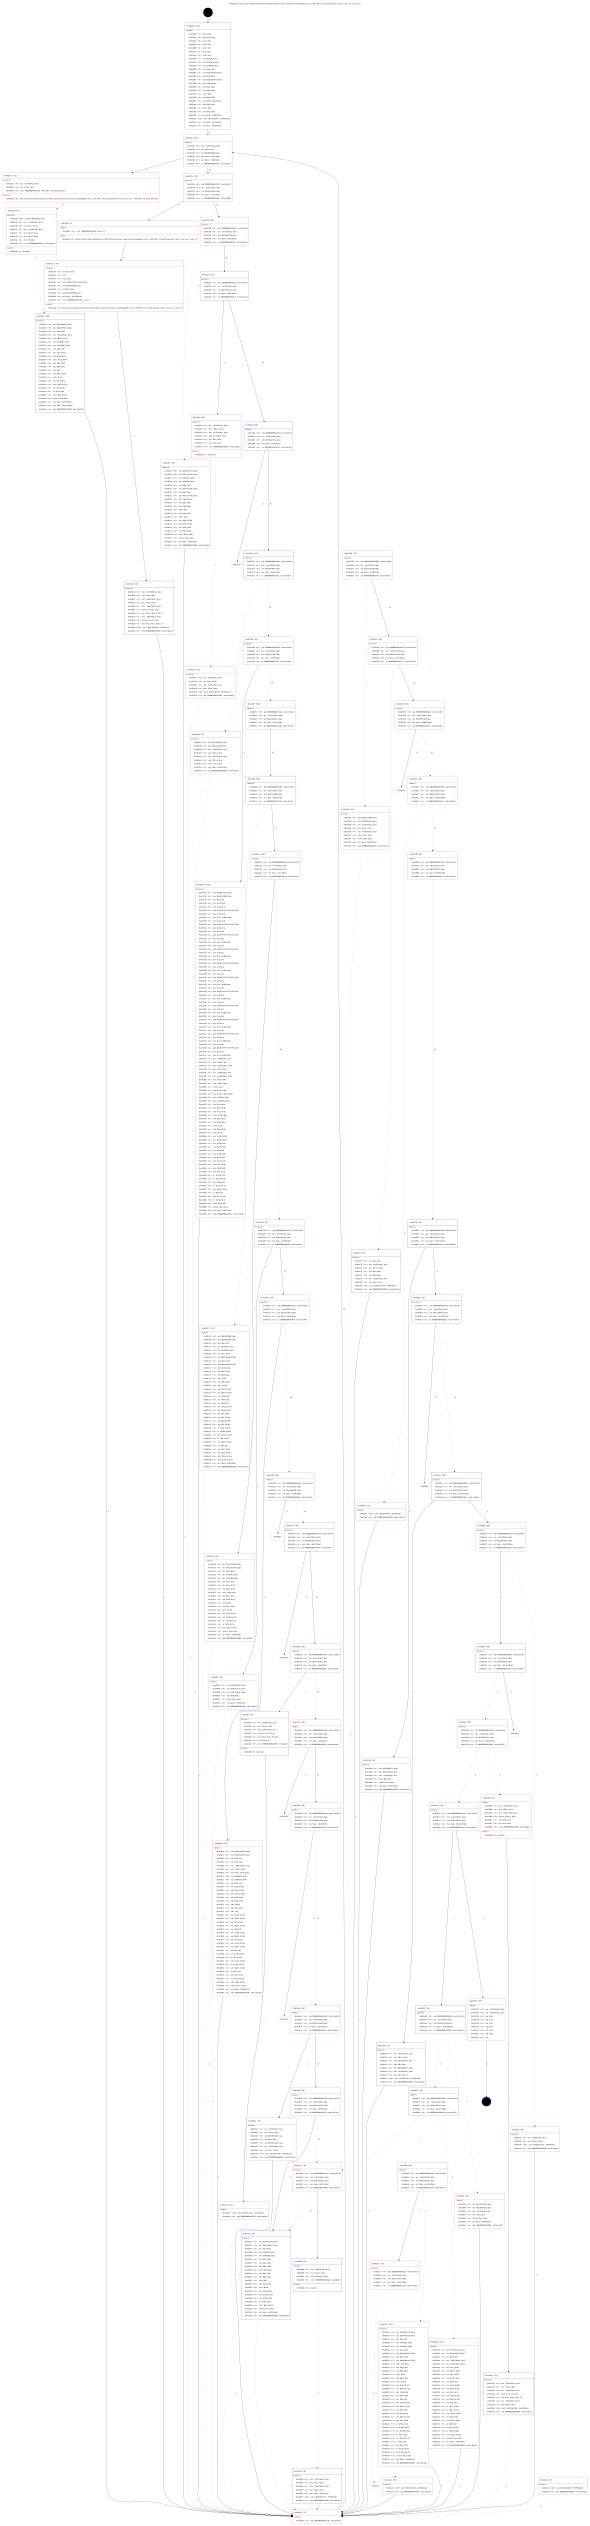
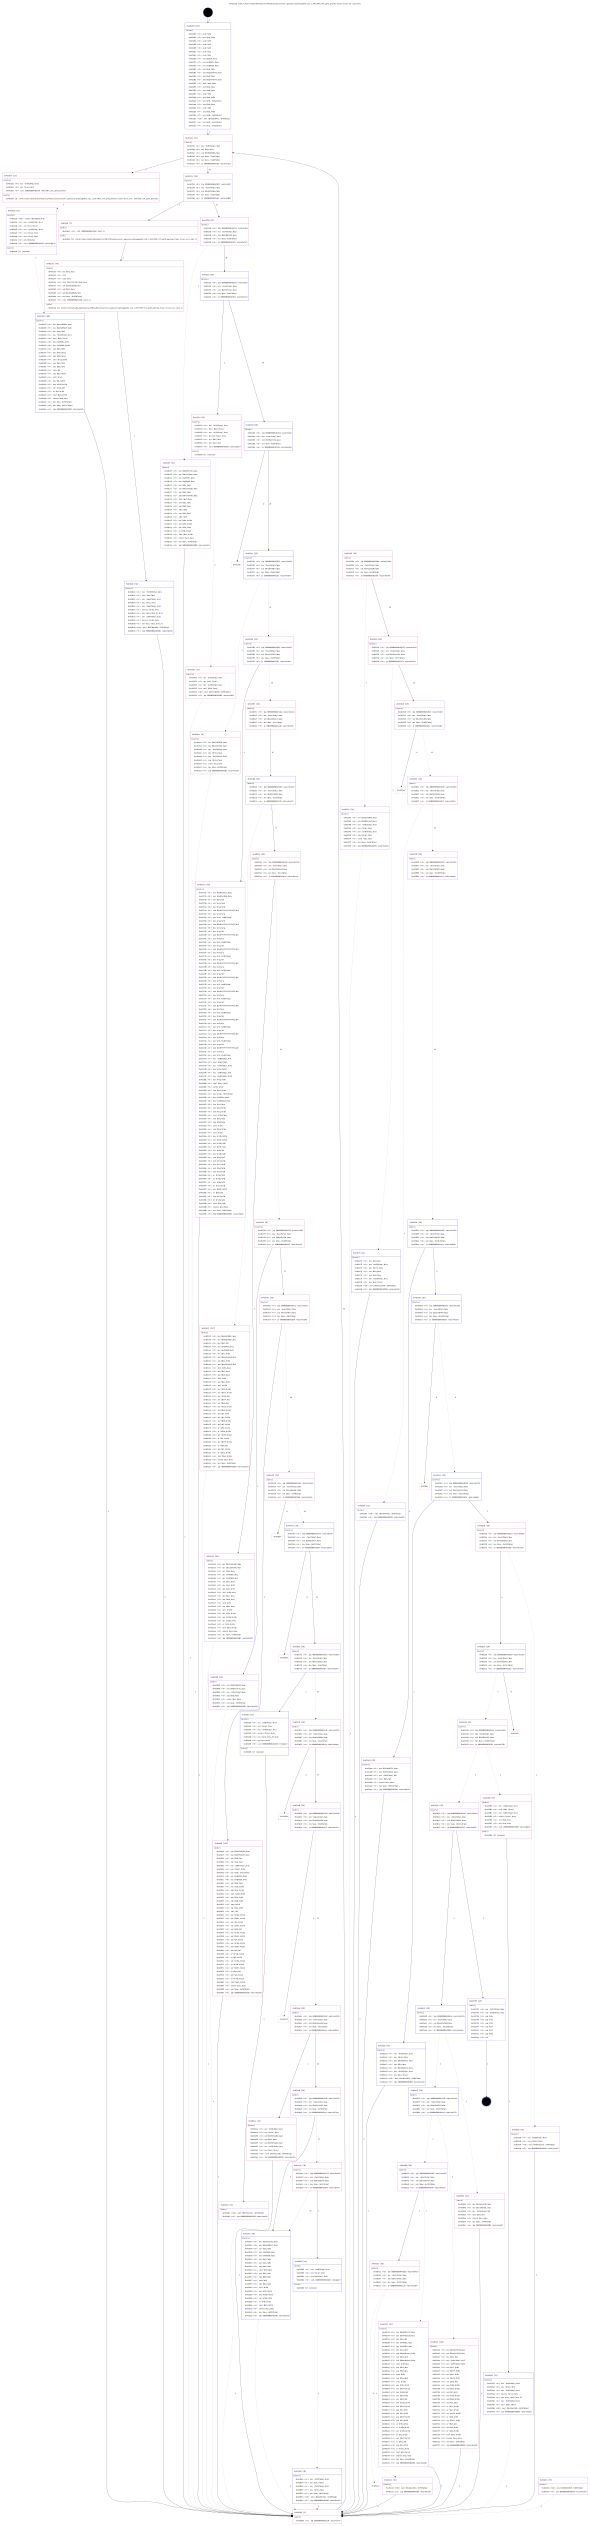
(385, 2147) -> (428, 2139)
